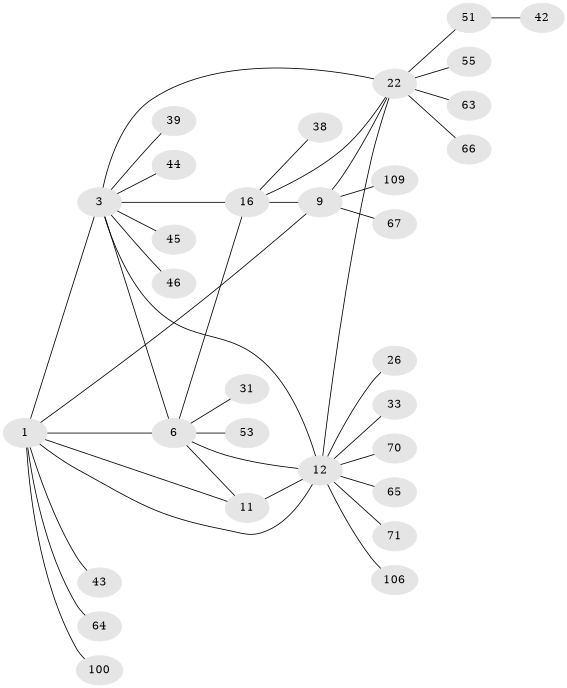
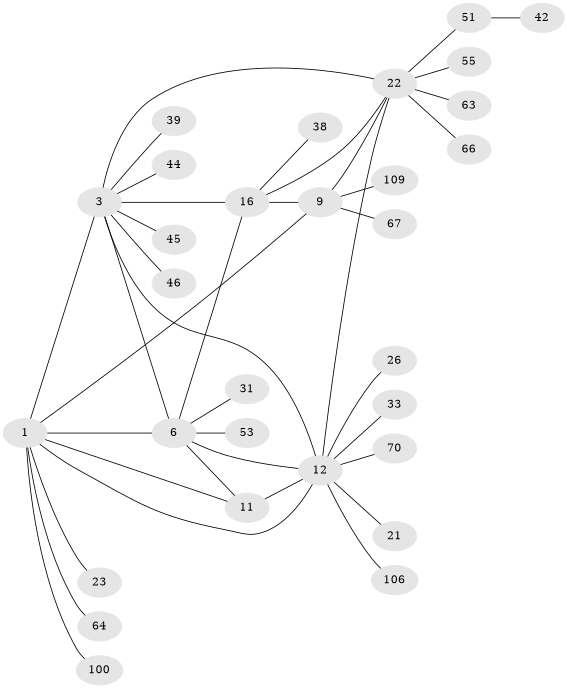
(395, 492) -> none
(395, 536) -> (395, 536)
(100, 583) -> (100, 583)
